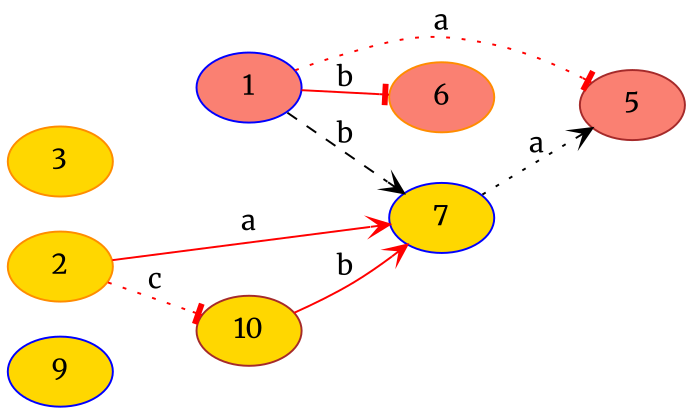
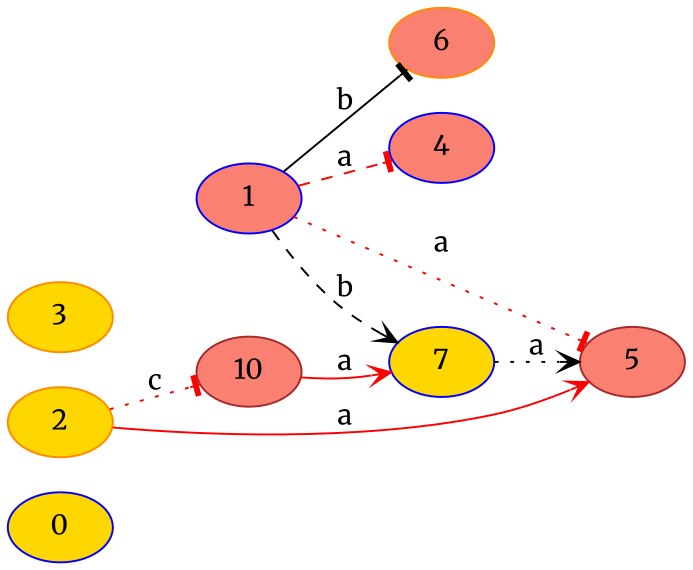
(340, 92) -> (342, 124)
none -> (442, 148)
(241, 244) -> (344, 433)
(345, 268) -> (345, 363)
(249, 331) -> (249, 372)
(60, 372) -> (60, 527)
